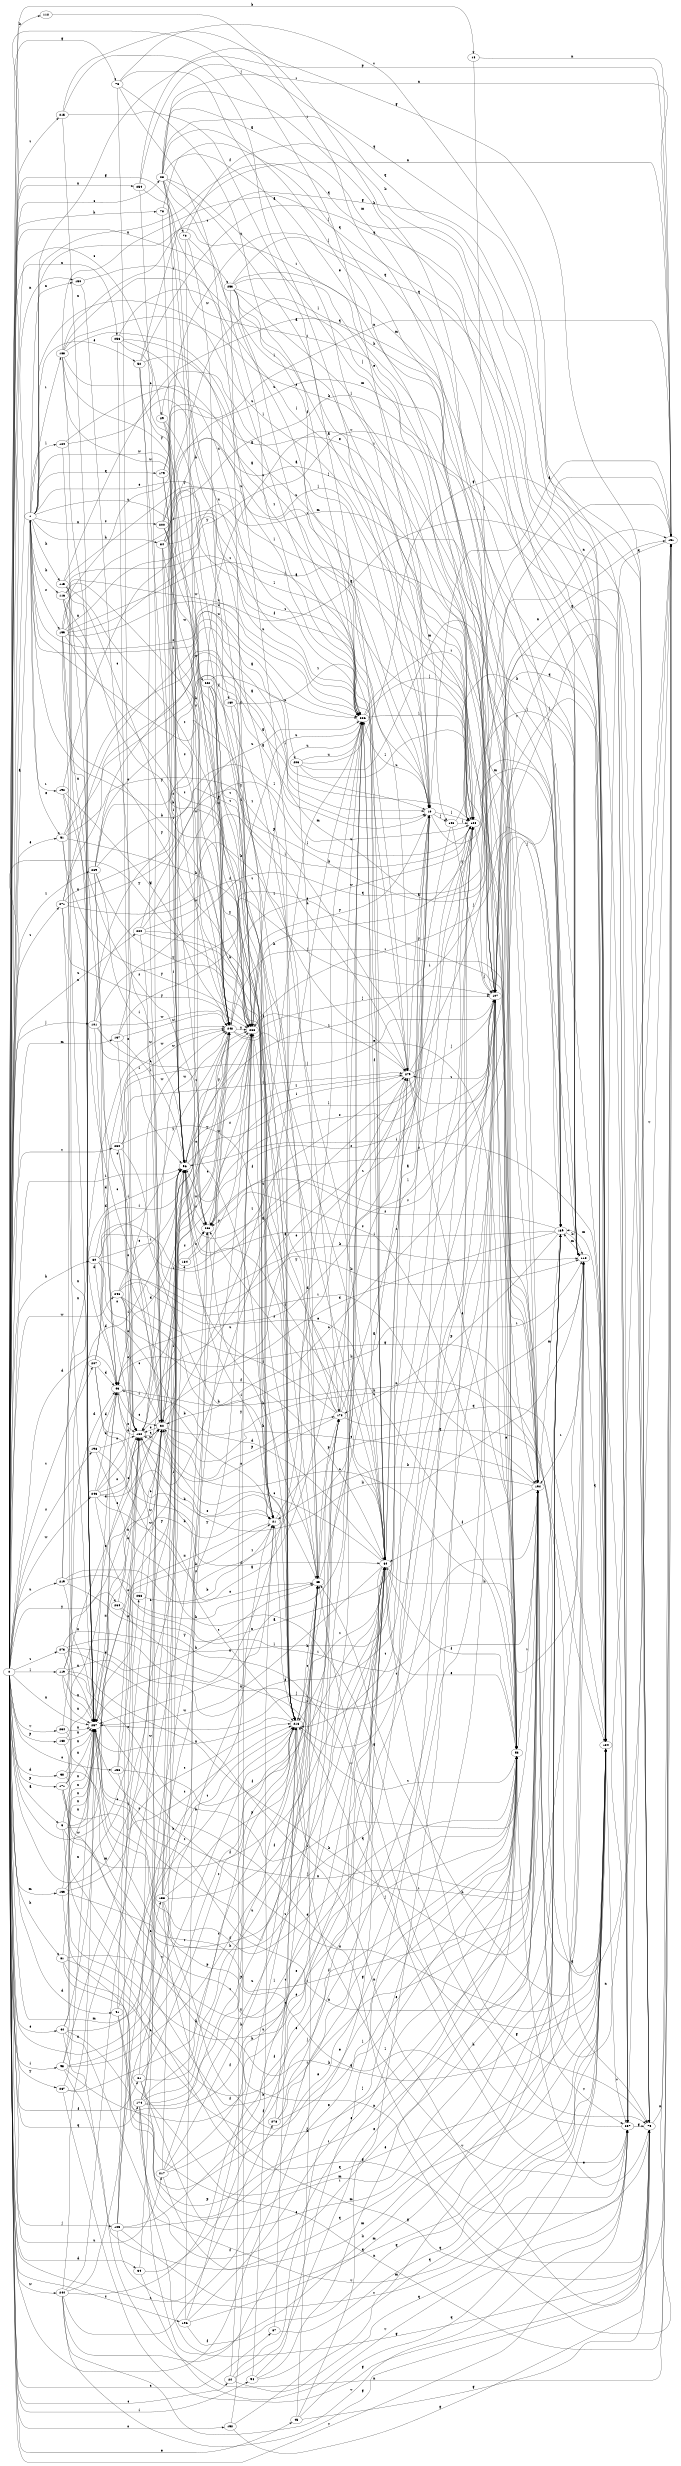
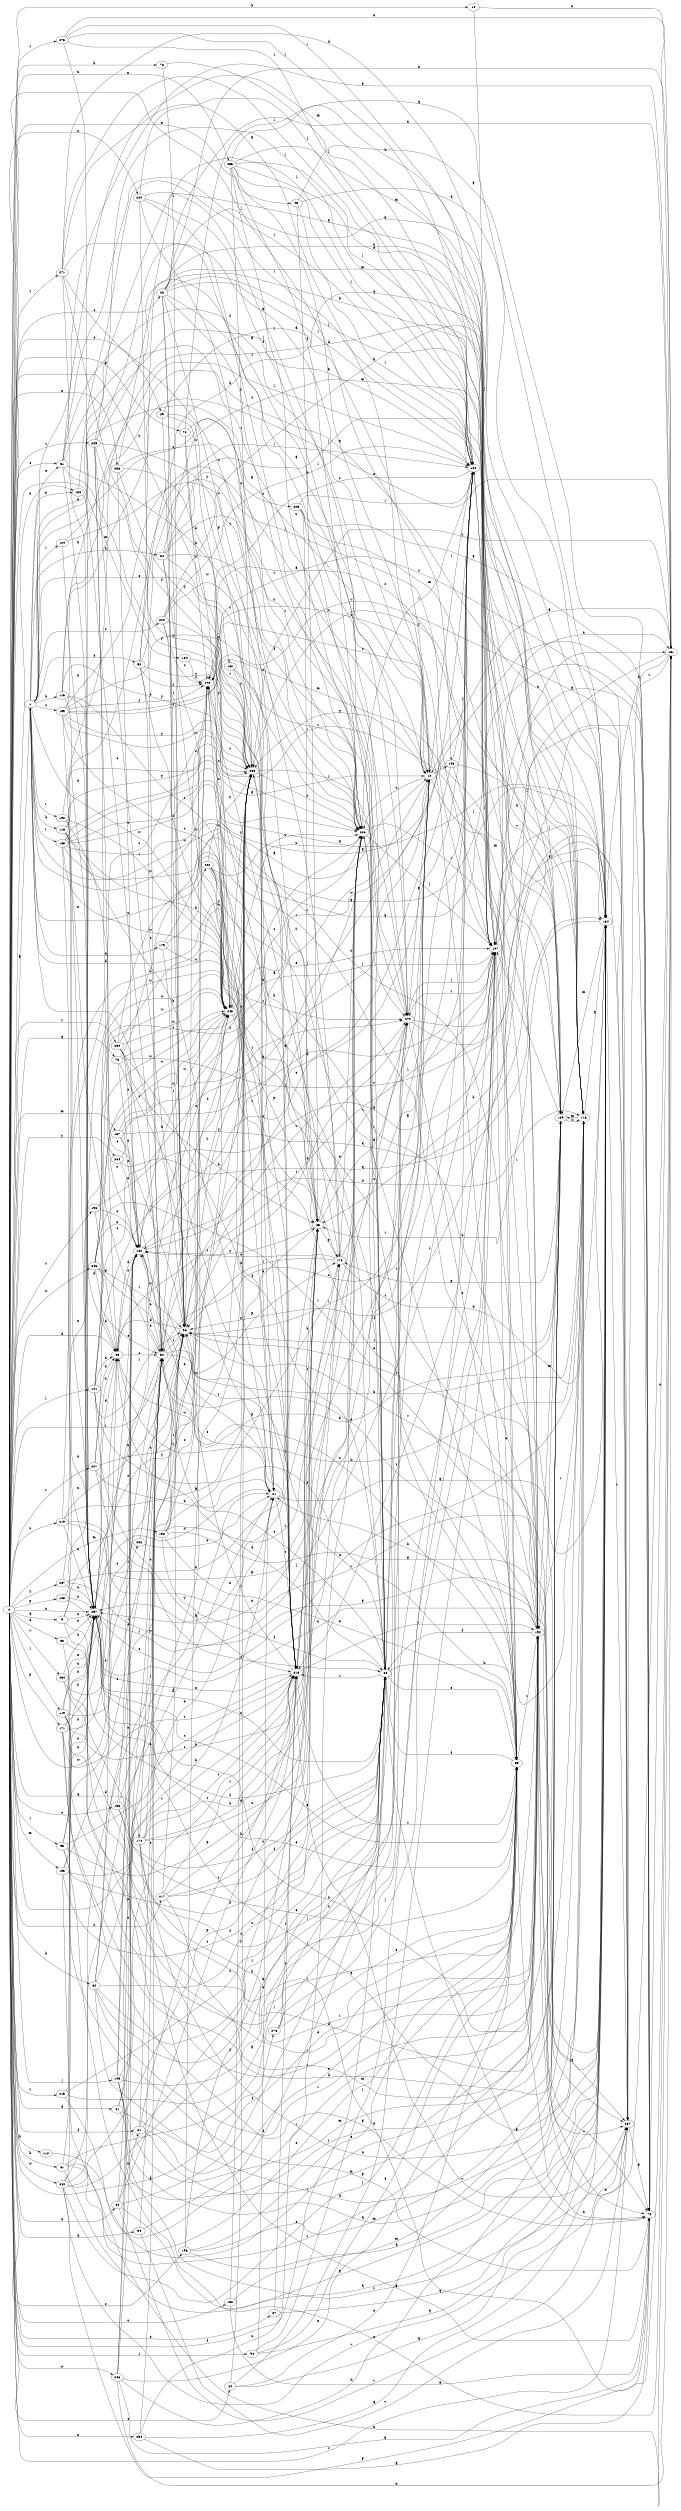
none -> (215, 202)
(225, 1469) -> (217, 704)
(74, 1806) -> (133, 2152)
